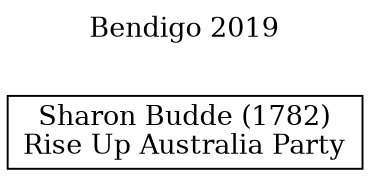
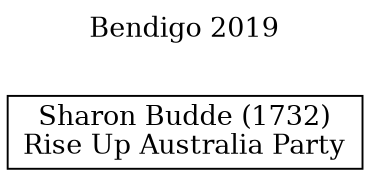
(185, 132) -> (185, 132)
